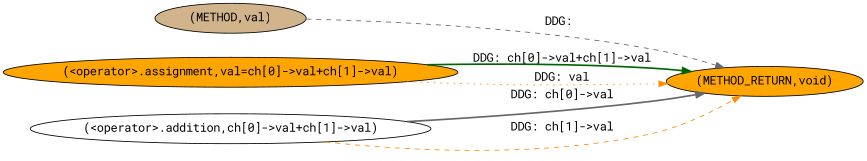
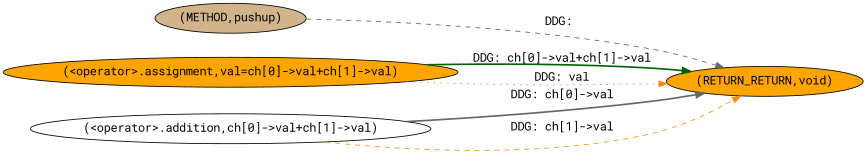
(231, 18) -> (231, 18)
(765, 81) -> (765, 81)
